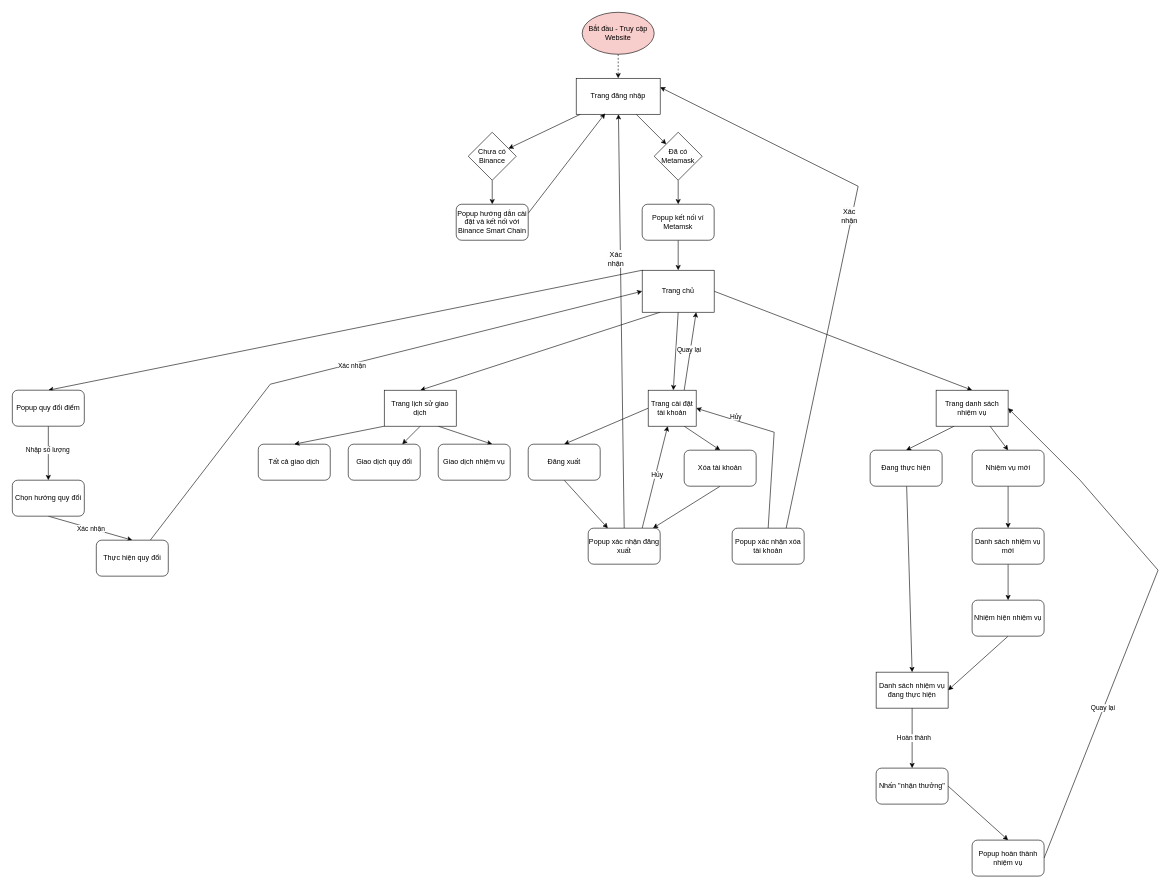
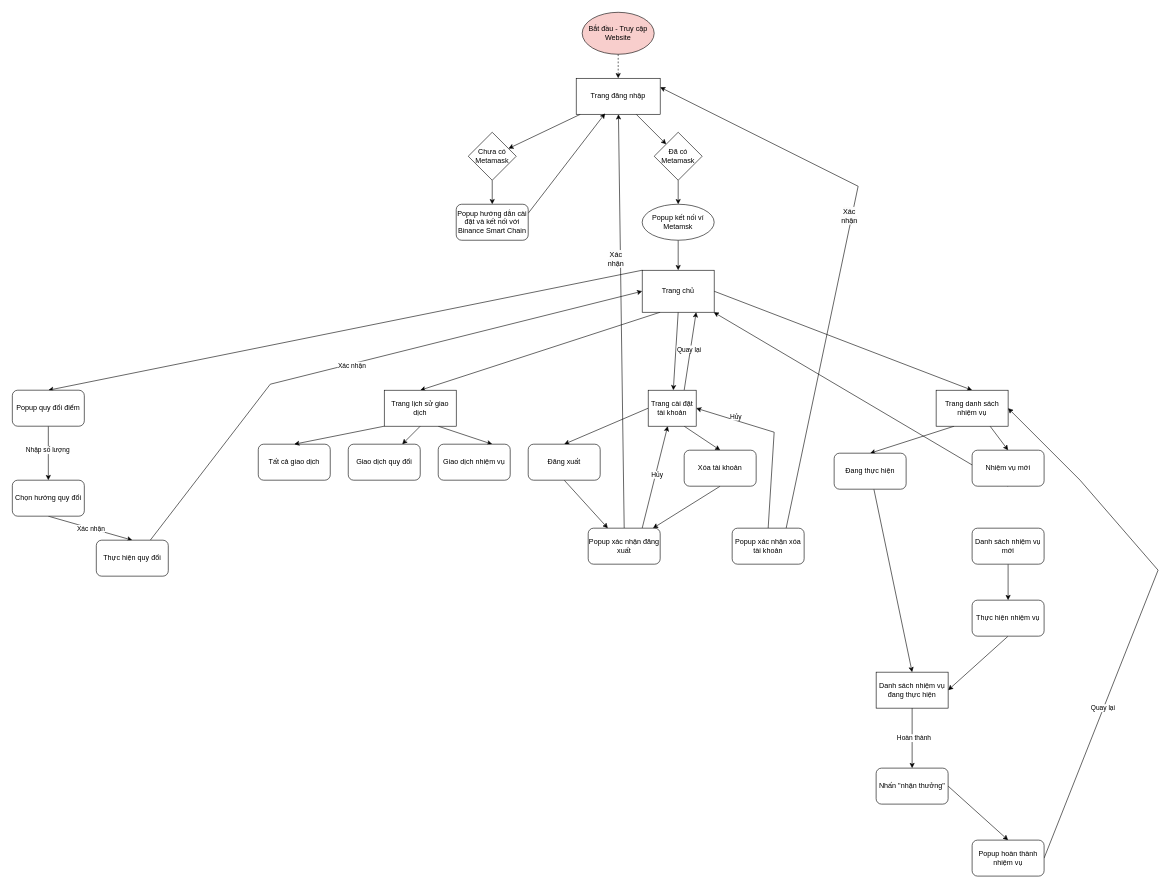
(492, 156) -> (492, 156)
(678, 222) -> (678, 222)
(906, 468) -> (870, 471)
(1008, 522) -> (845, 390)
(1008, 618) -> (1008, 618)
